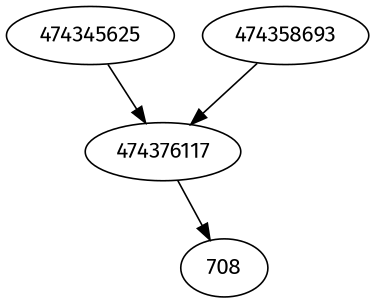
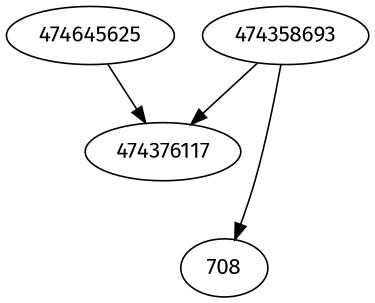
(90, 36) -> (90, 36)
(190, 203) -> (264, 146)
